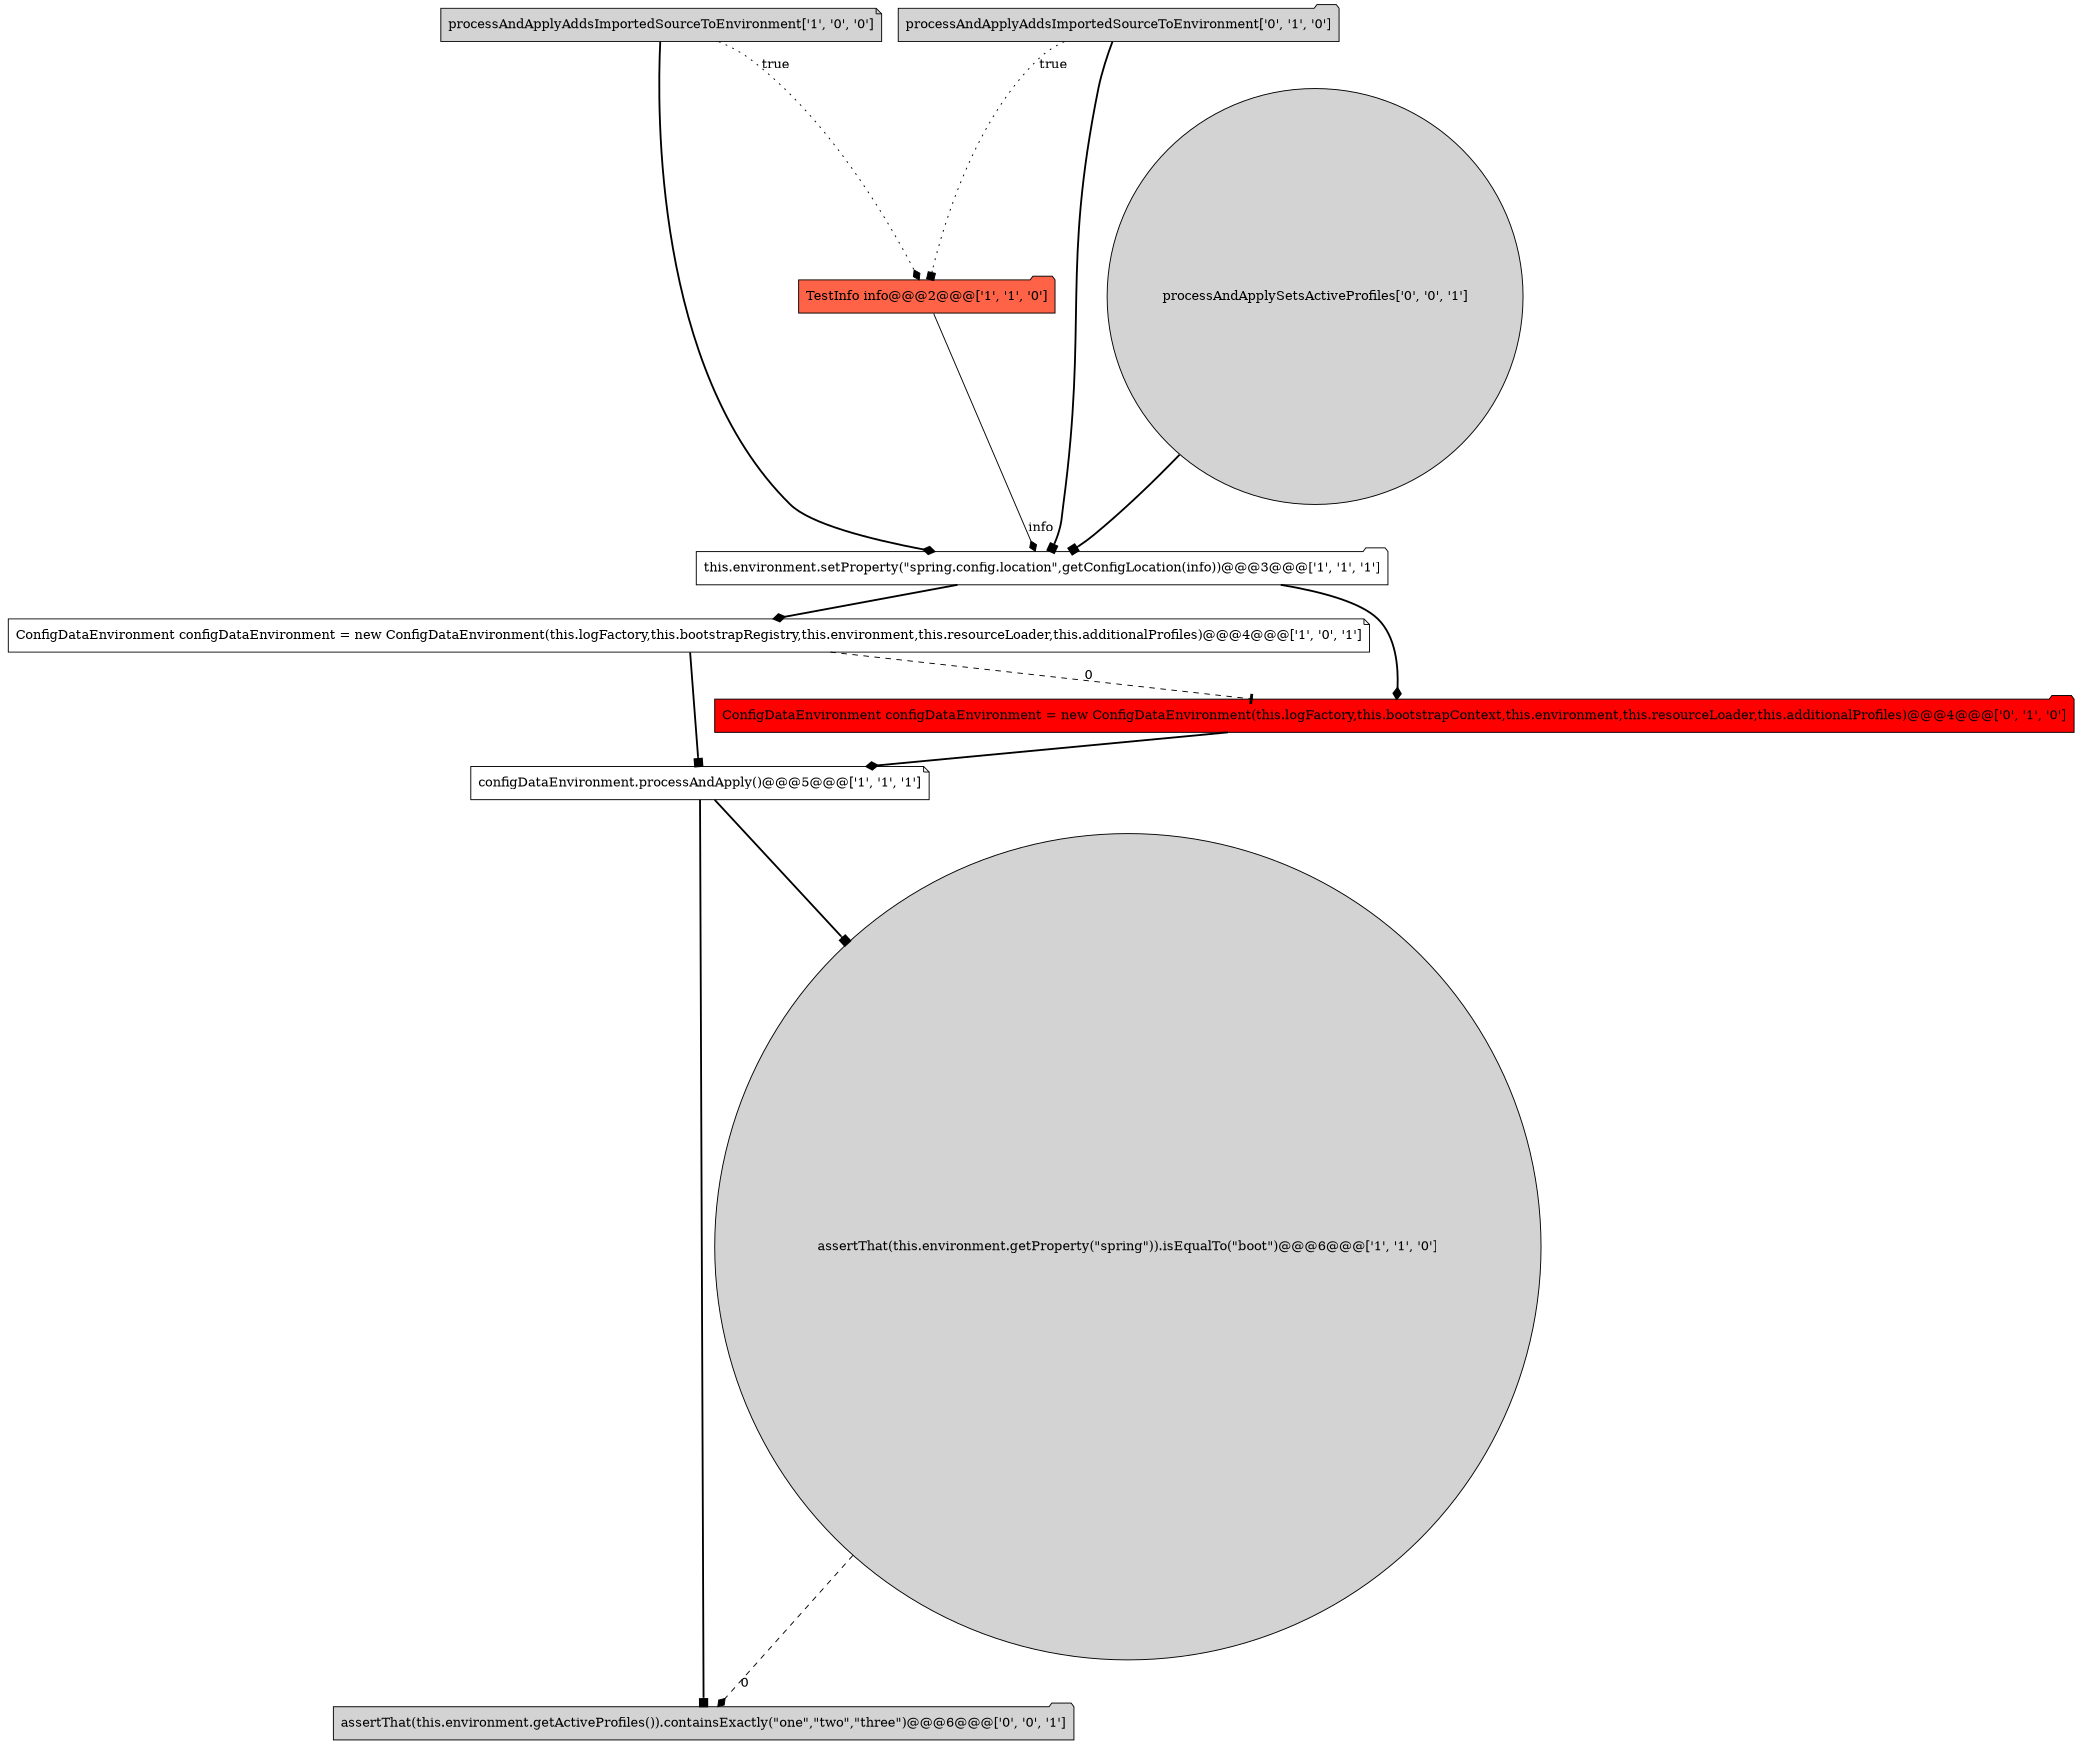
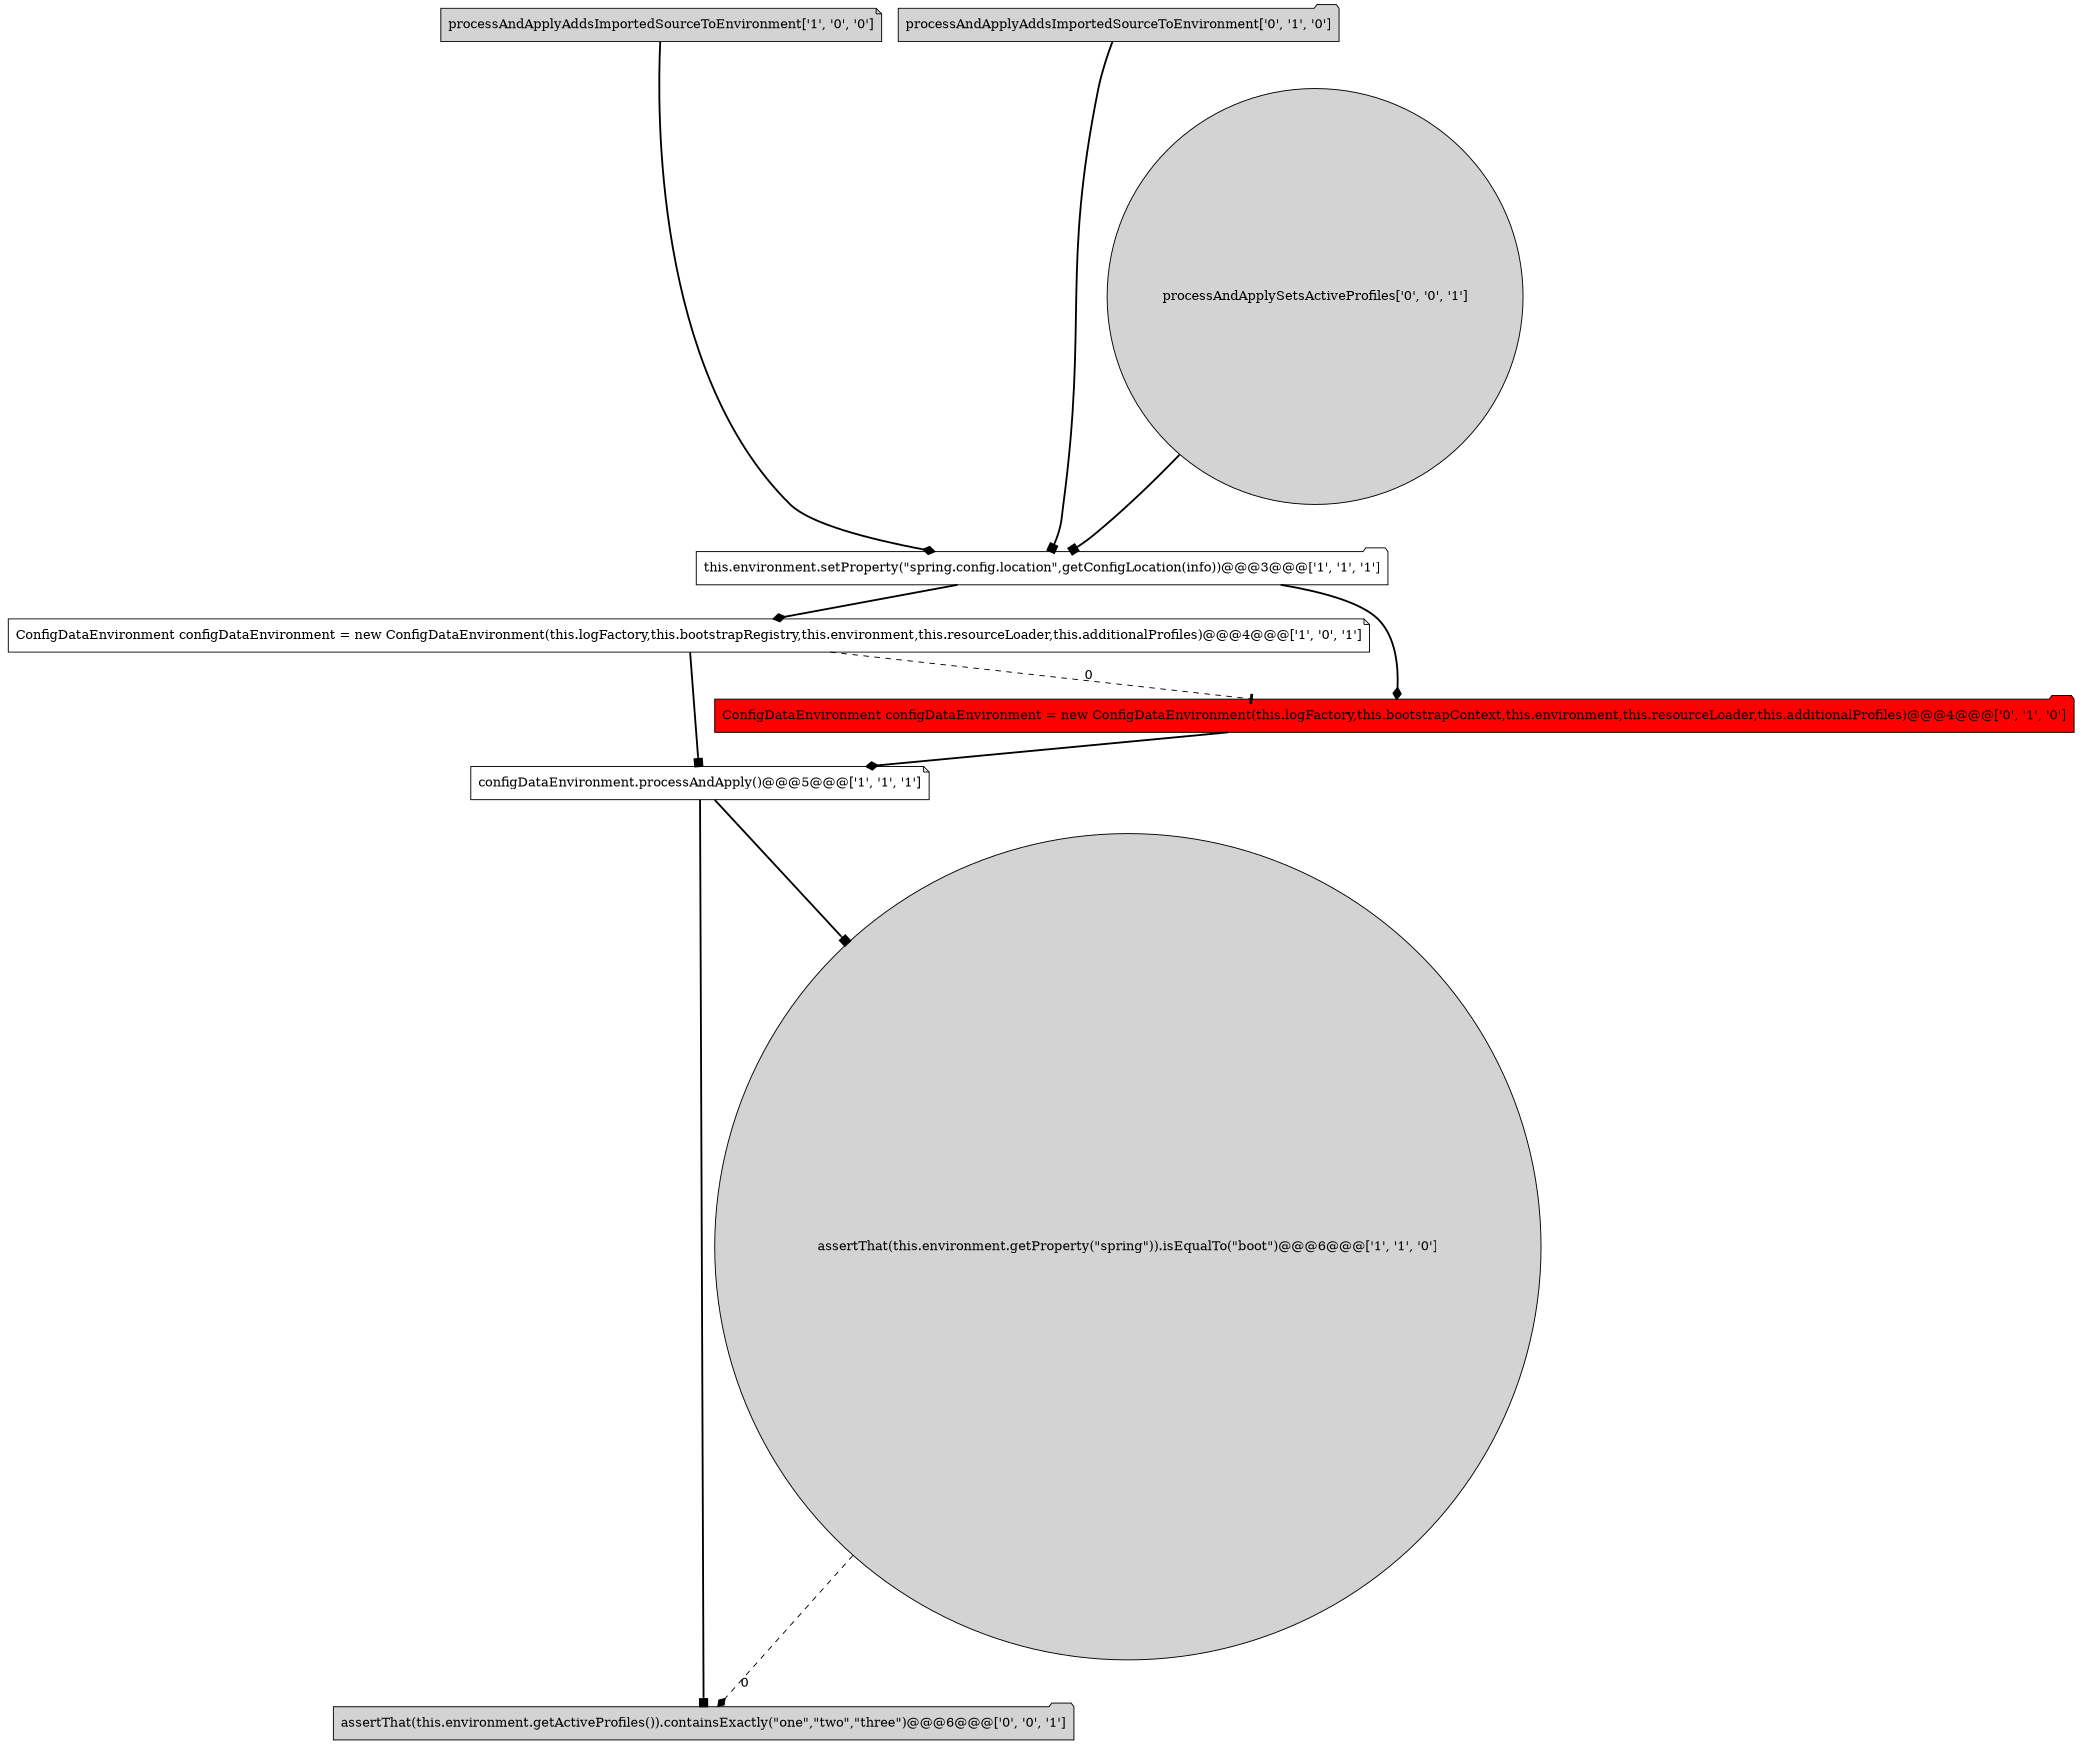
(927, 296) -> none
